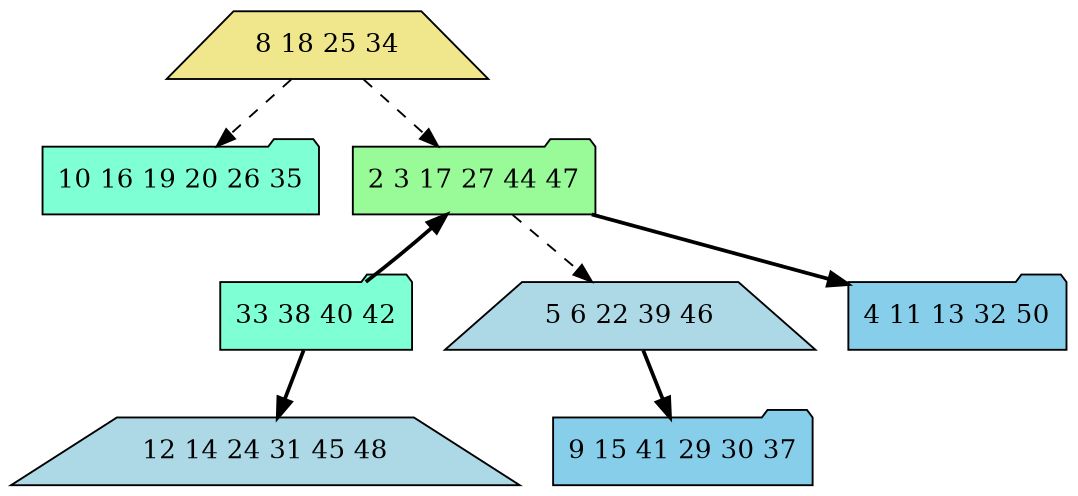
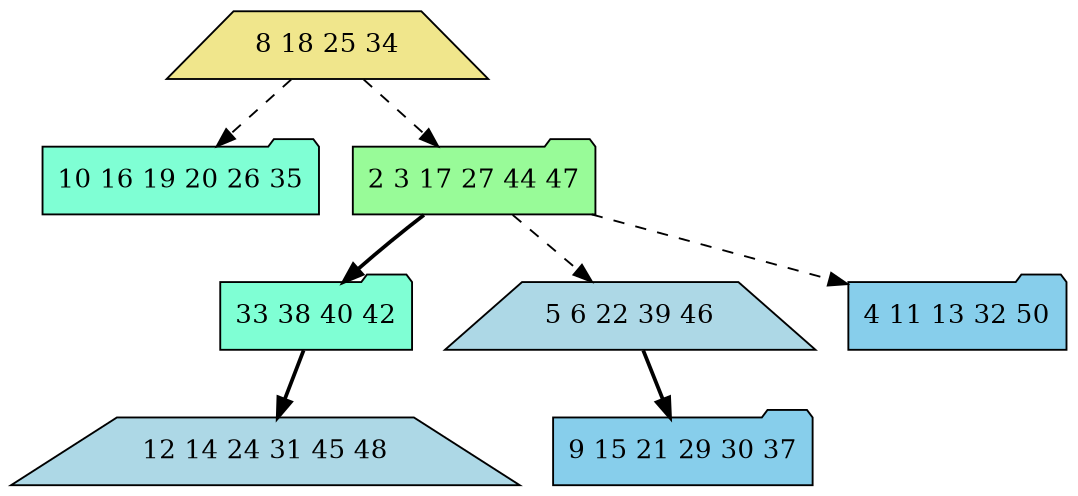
(710, 247) -> (710, 247)
(399, 255) -> (391, 241)
(683, 451) -> (683, 451)
